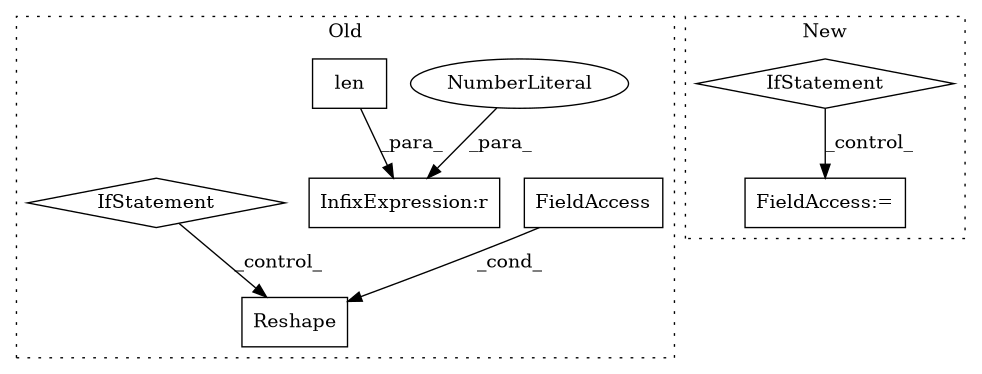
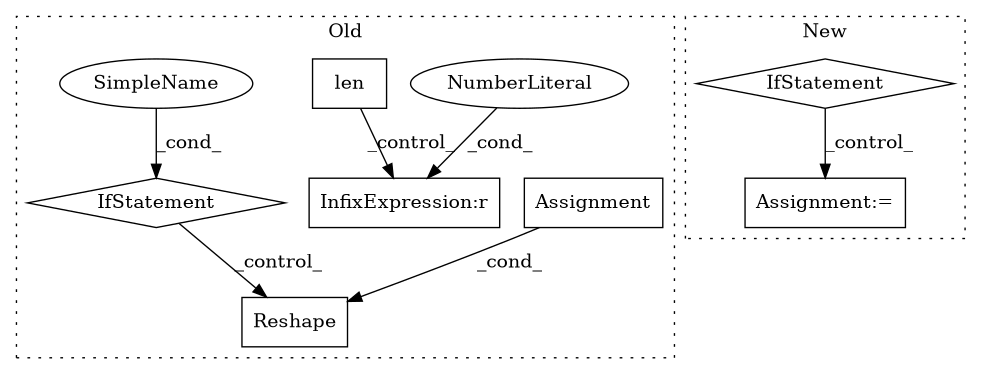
none -> (156, 84)
(411, 143) -> (411, 143)
(500, 143) -> (500, 143)
(594, 203) -> (594, 203)
(825, 203) -> (825, 203)
